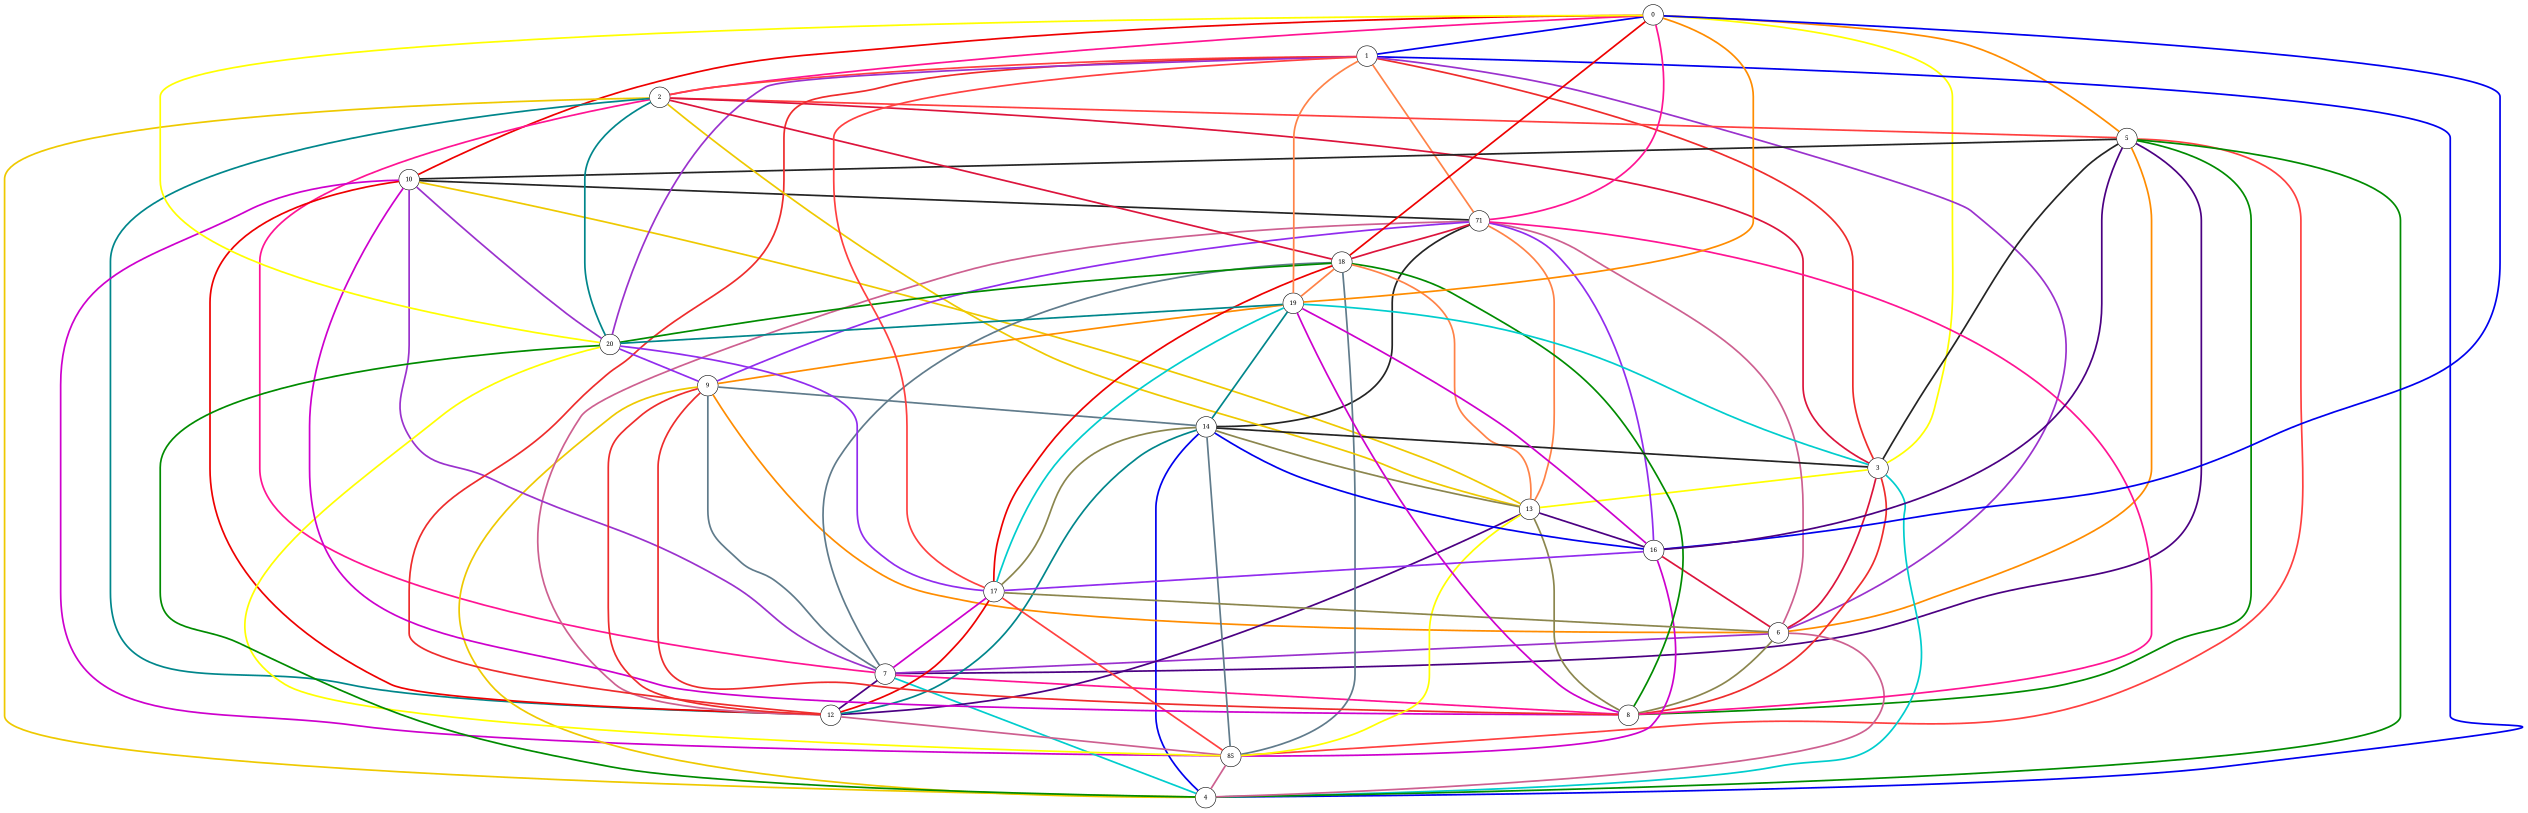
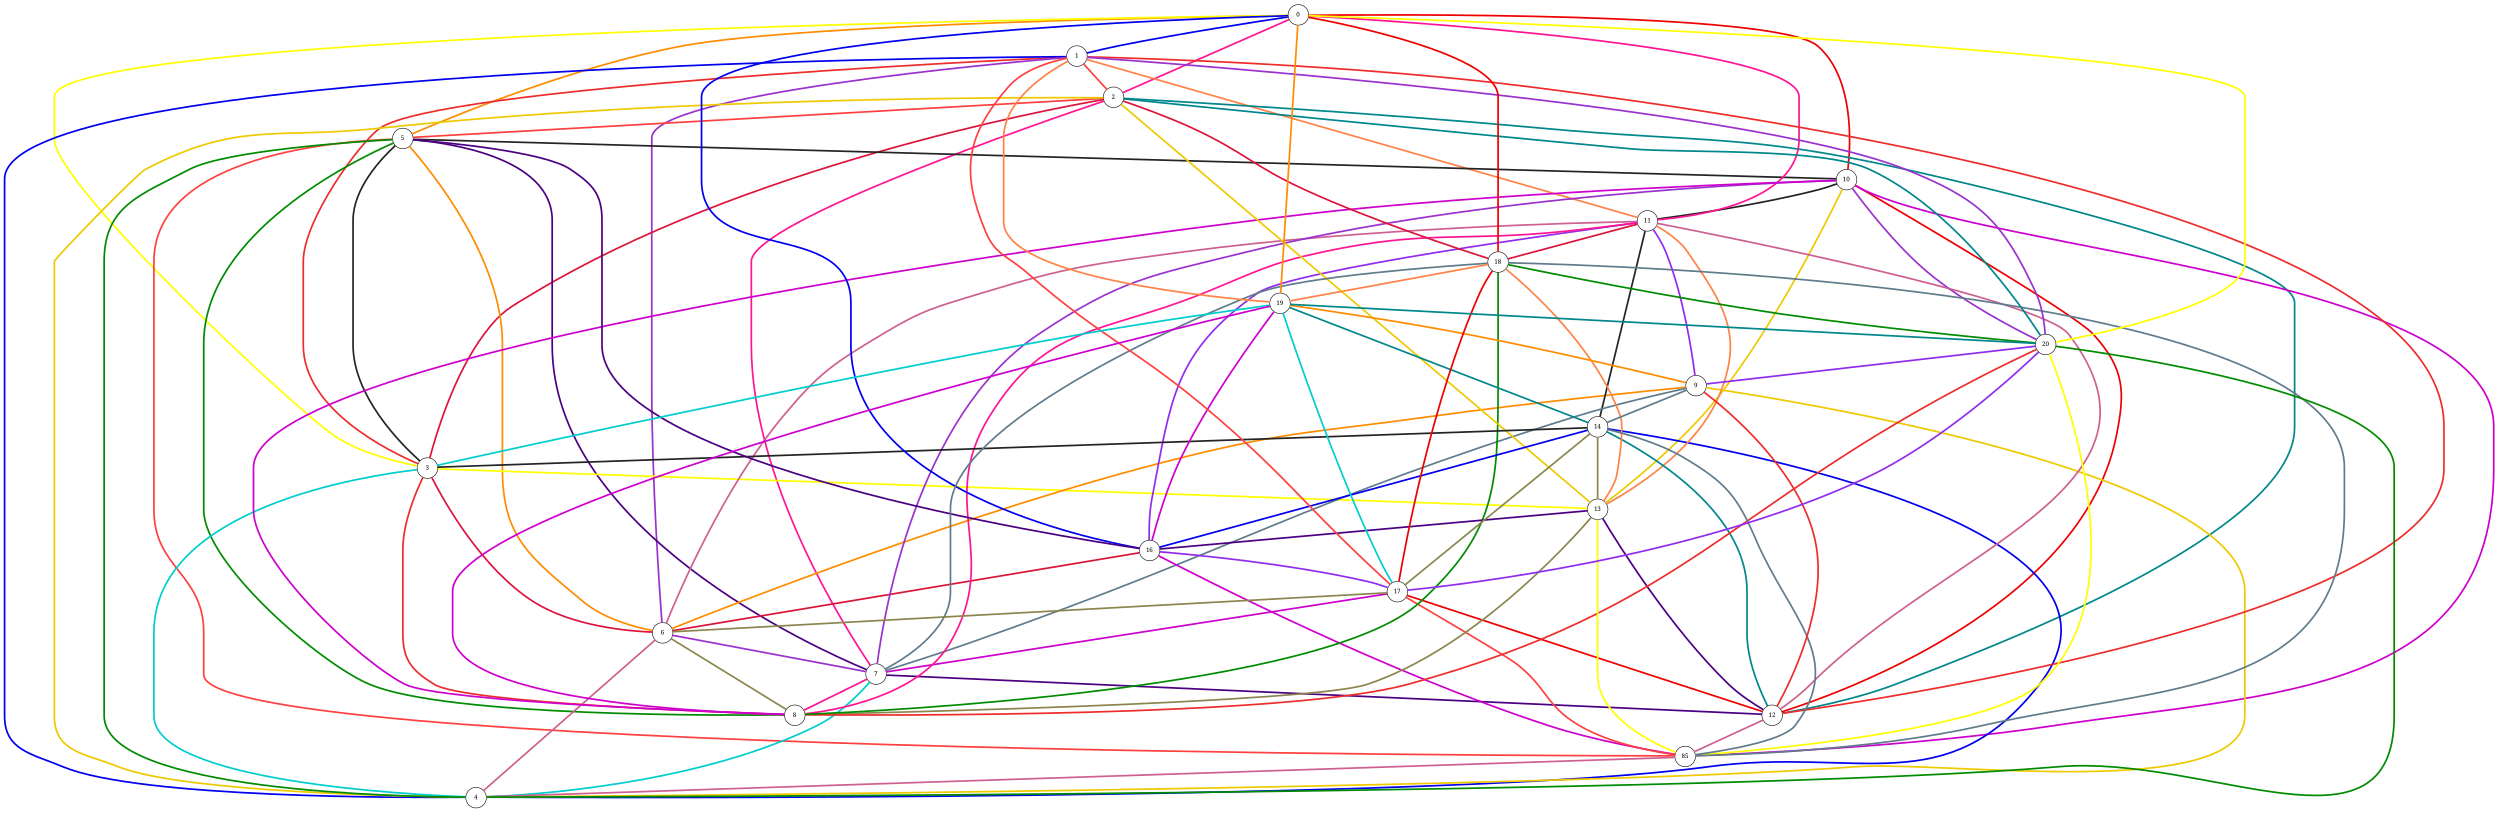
(1479, 221) -> (1647, 221)
(994, 696) -> (1461, 668)
